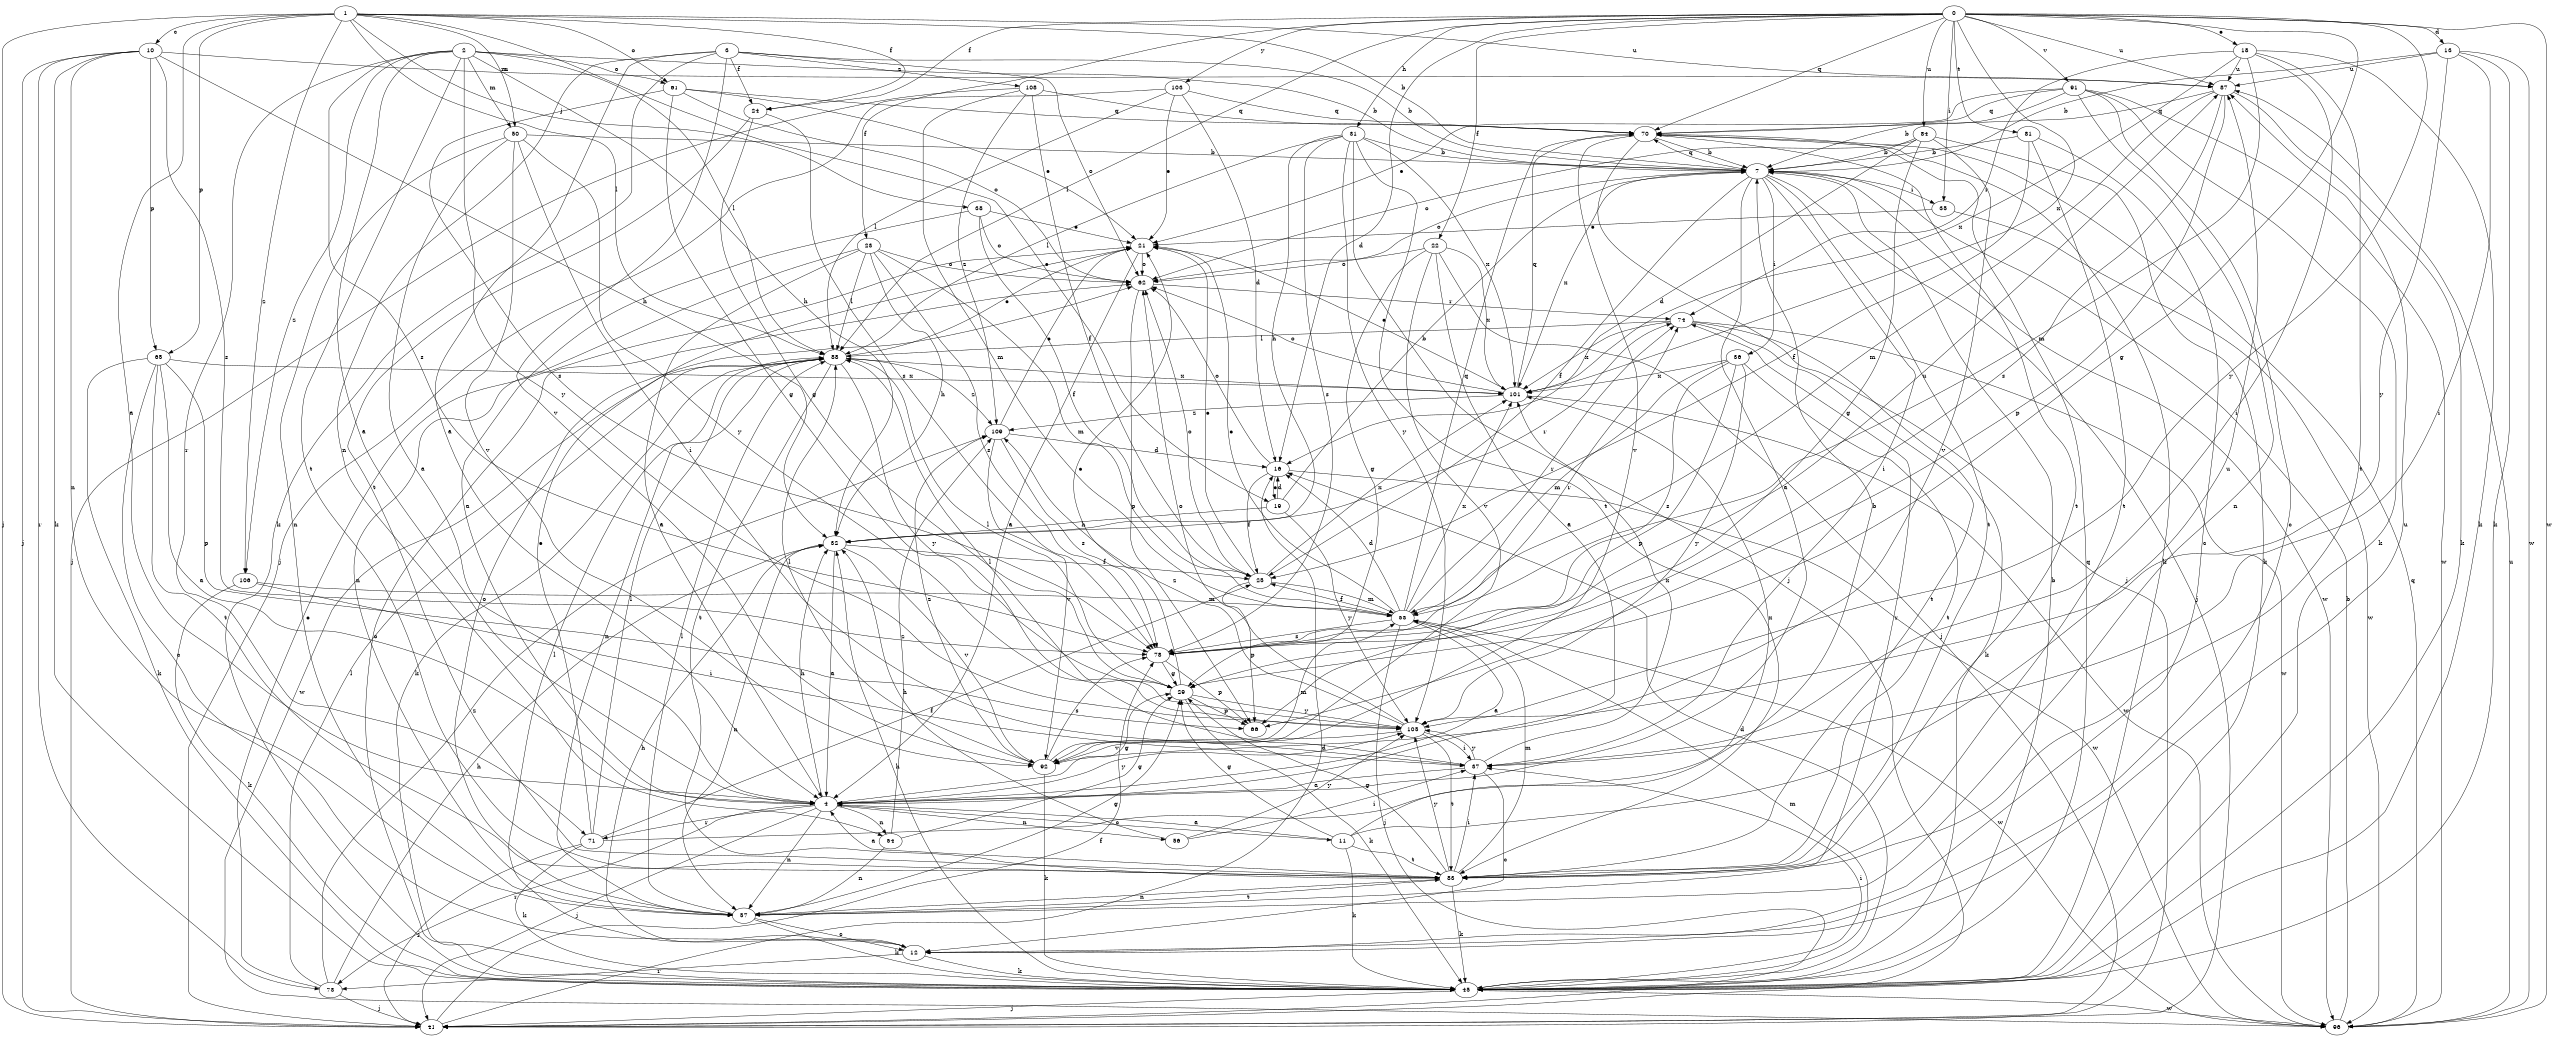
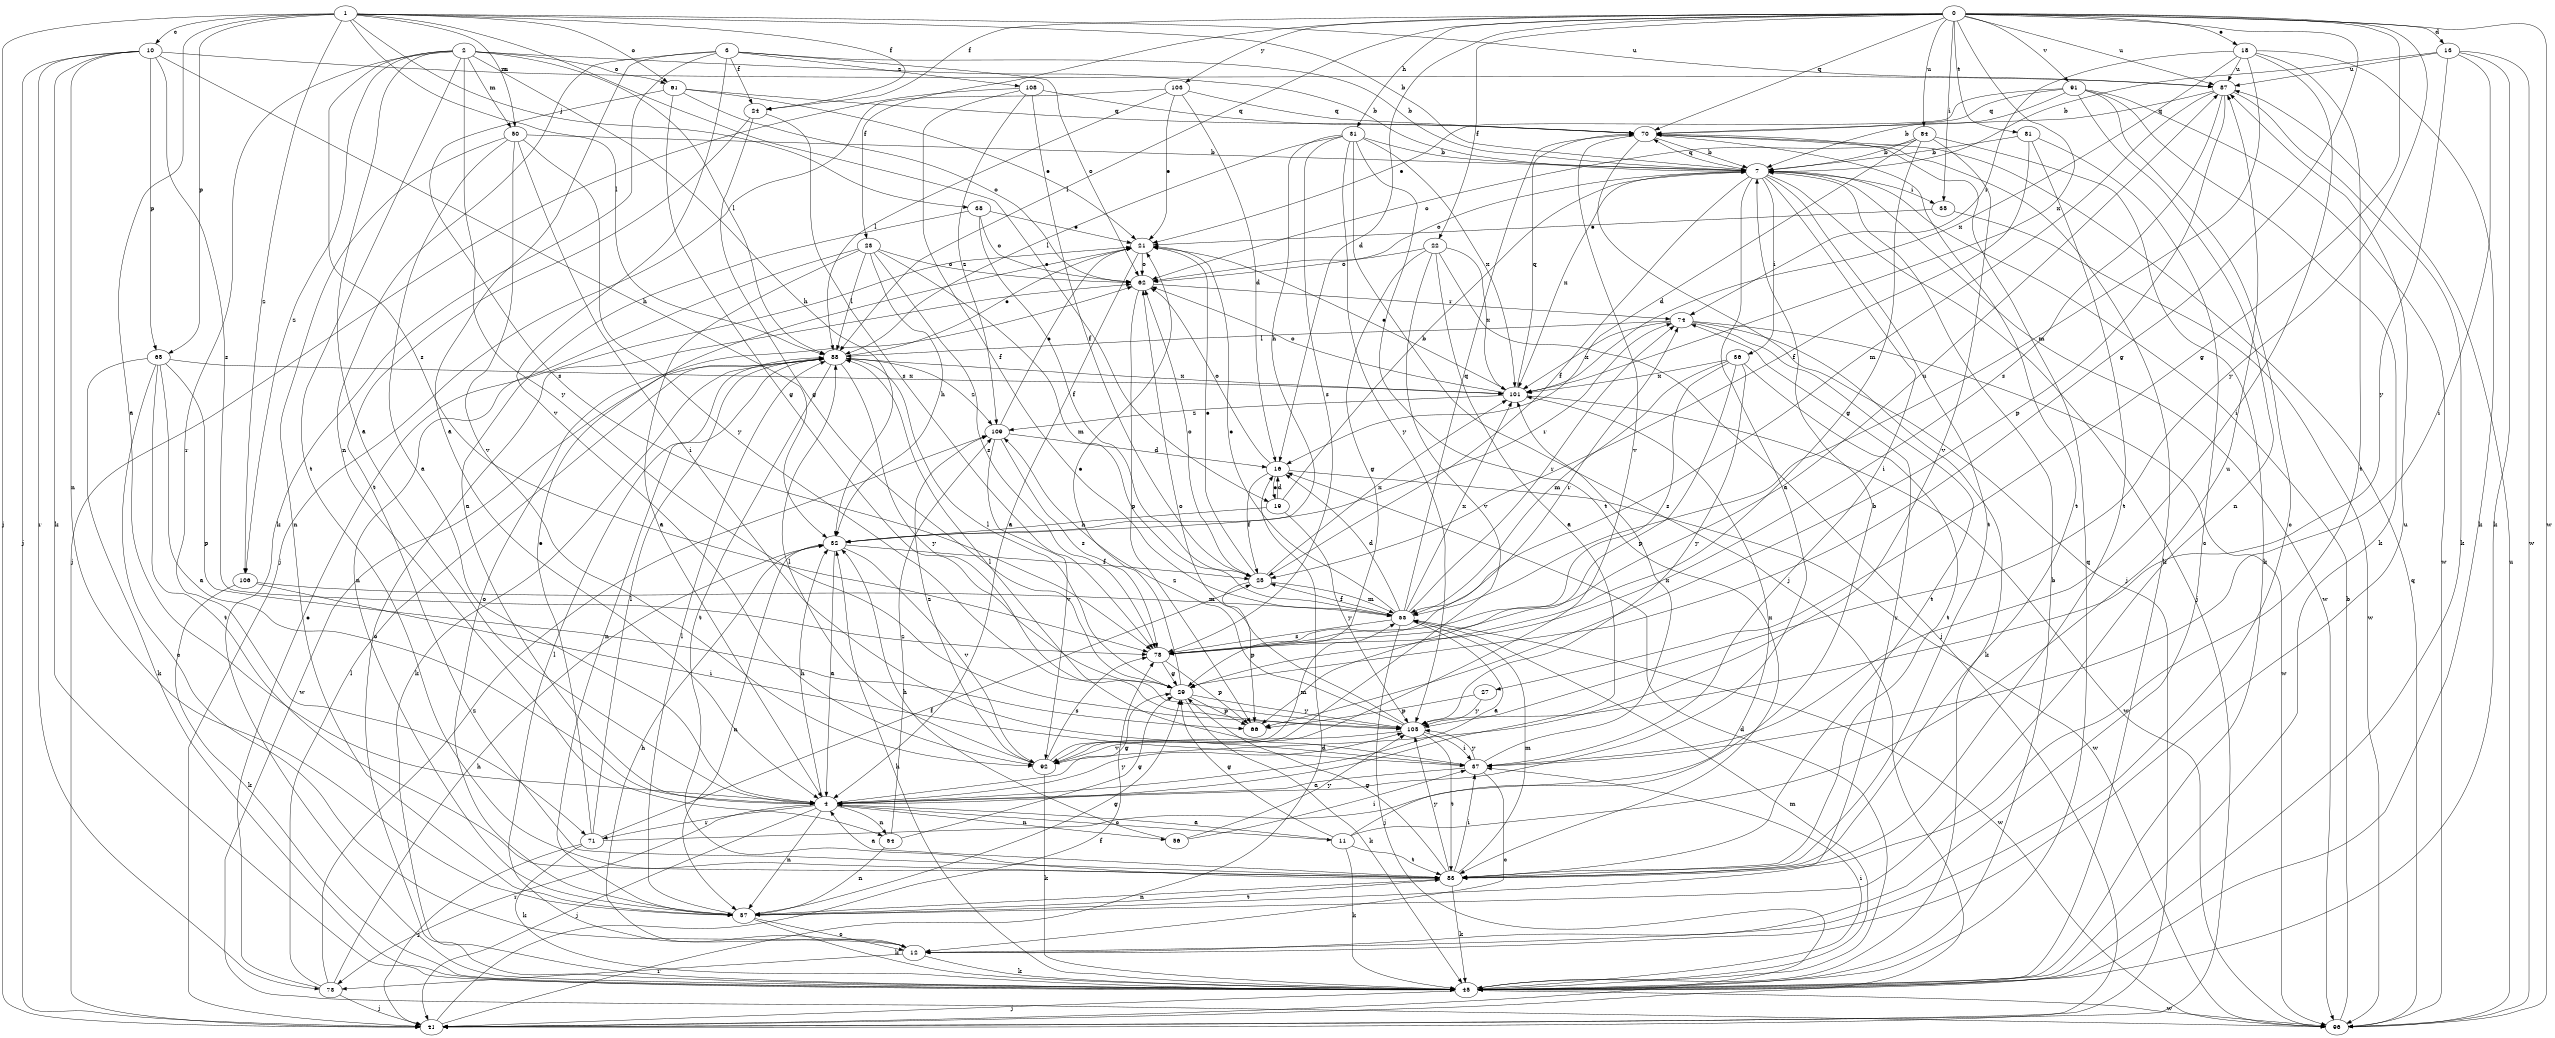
(1001, 357) -> (1001, 357)
none -> (1485, 692)
